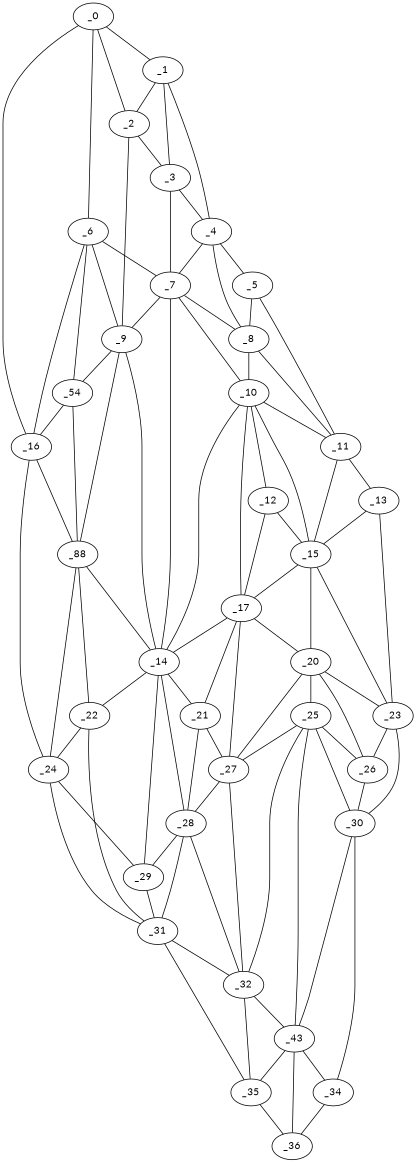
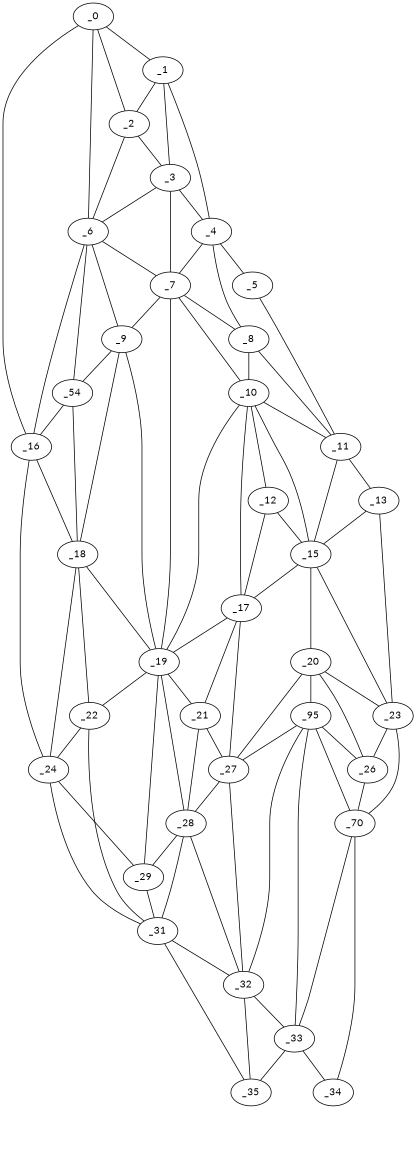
none -> (129, 205)
(126, 232) -> (109, 178)
(251, 312) -> none
(78, 554) -> (78, 554)
(276, 635) -> none
(159, 662) -> (159, 662)
(311, 716) -> (311, 716)
(355, 823) -> (355, 823)
(294, 1039) -> (294, 1039)
(292, 1146) -> none
